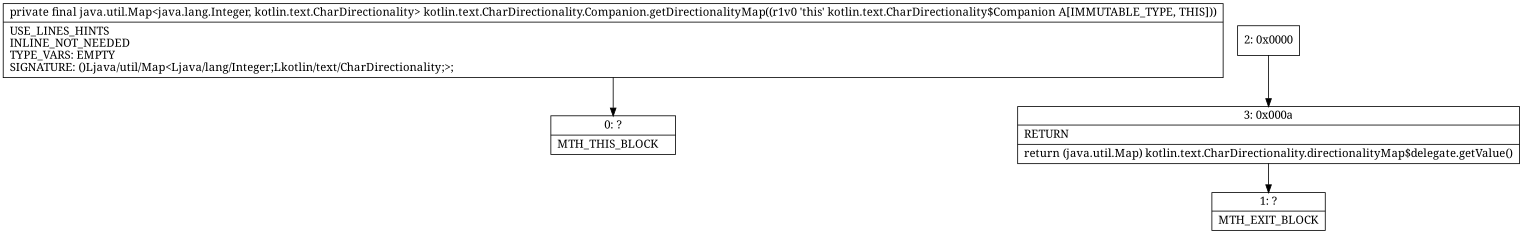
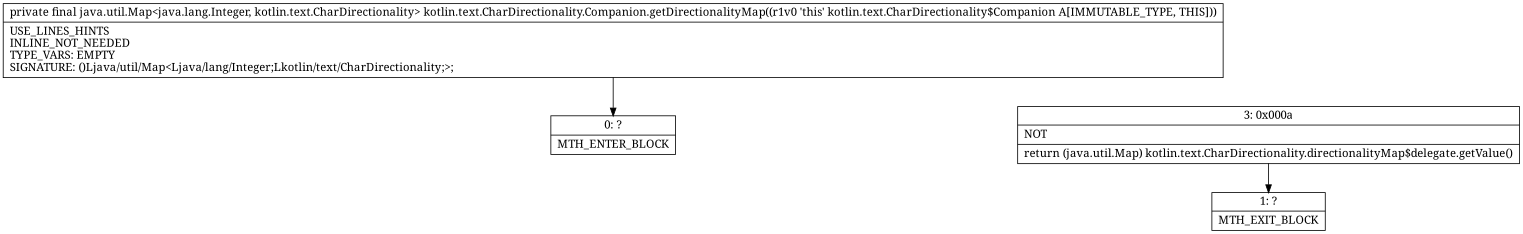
(1269, 41) -> none
(1047, 134) -> (1036, 134)
(608, 144) -> (613, 144)
